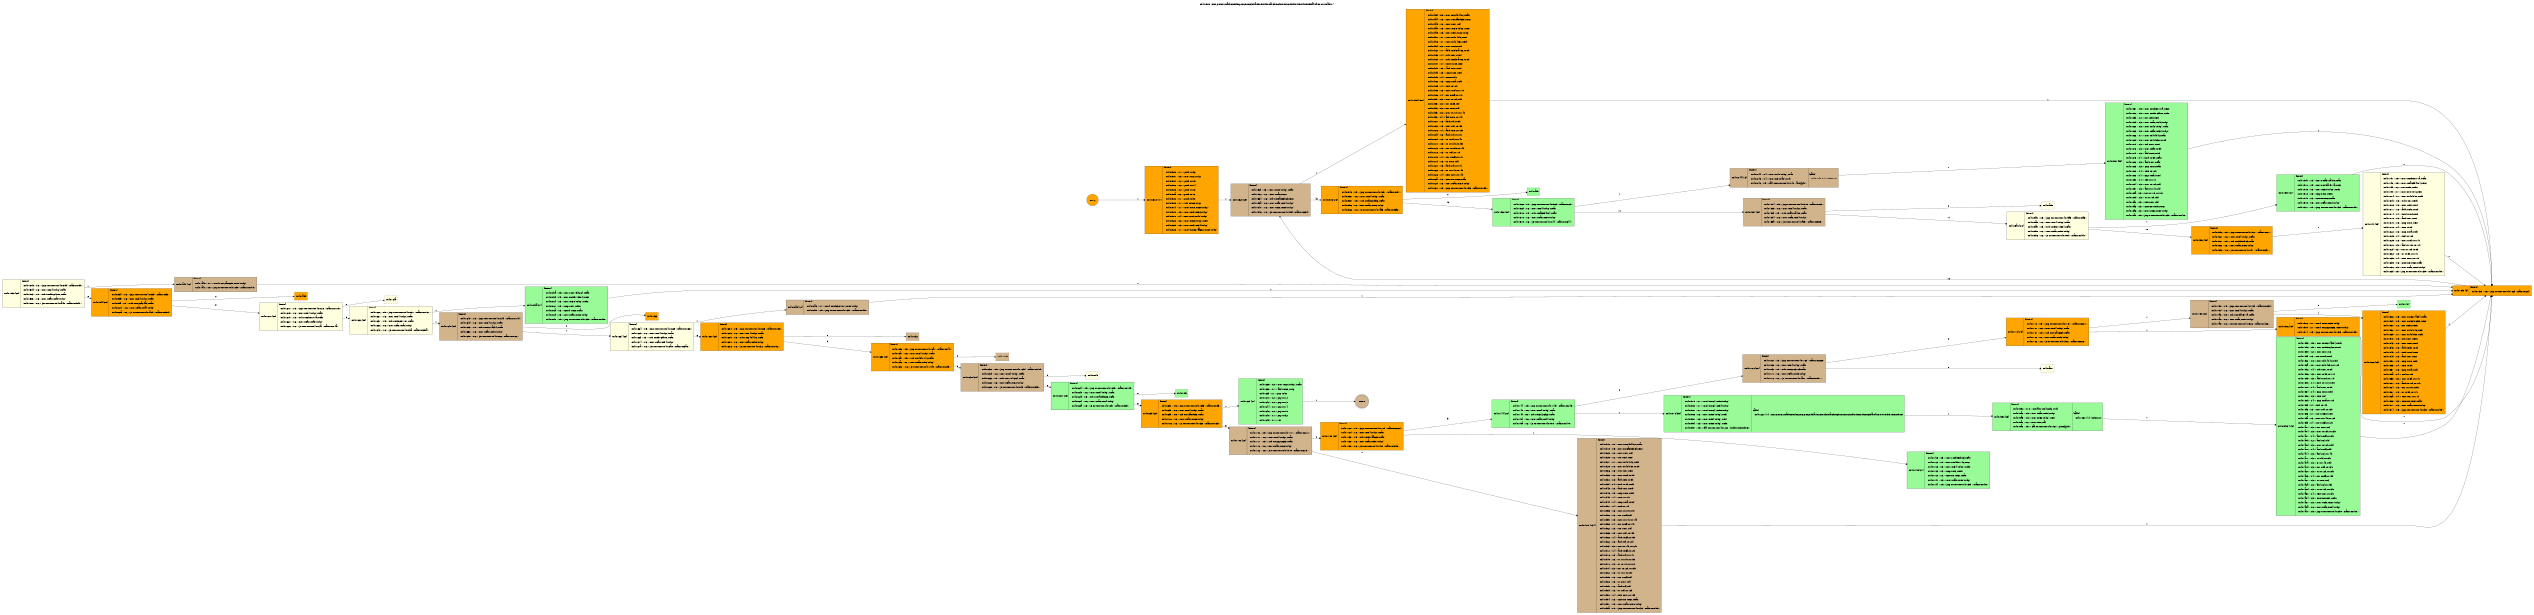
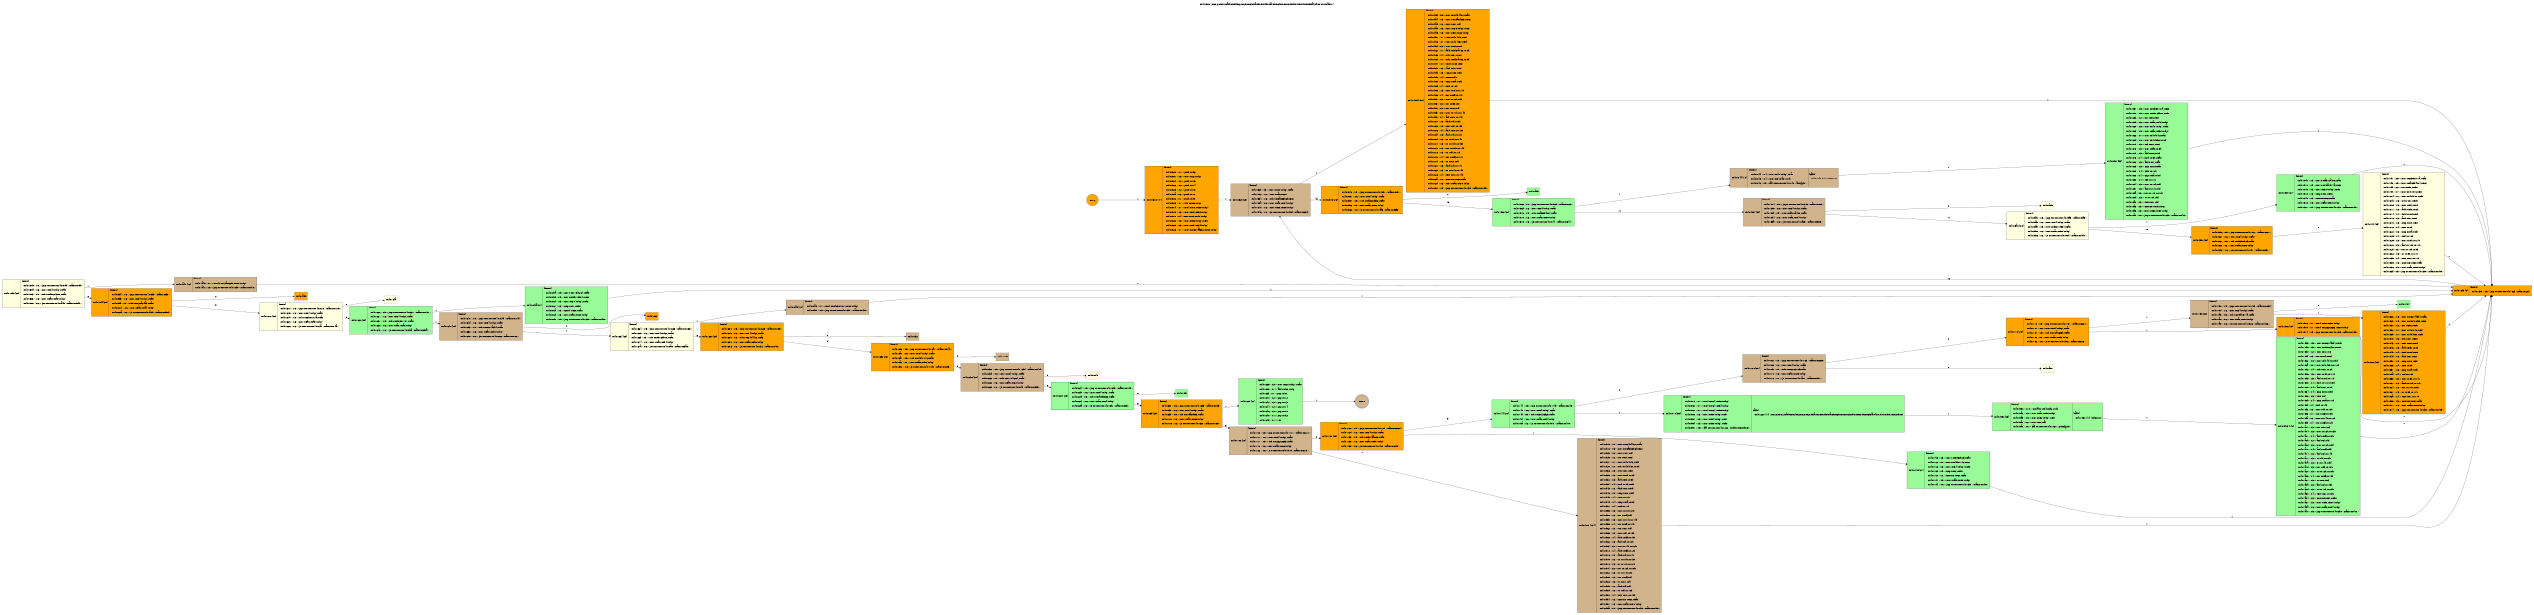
(391, 320) -> (391, 320)
none -> (2318, 518)
